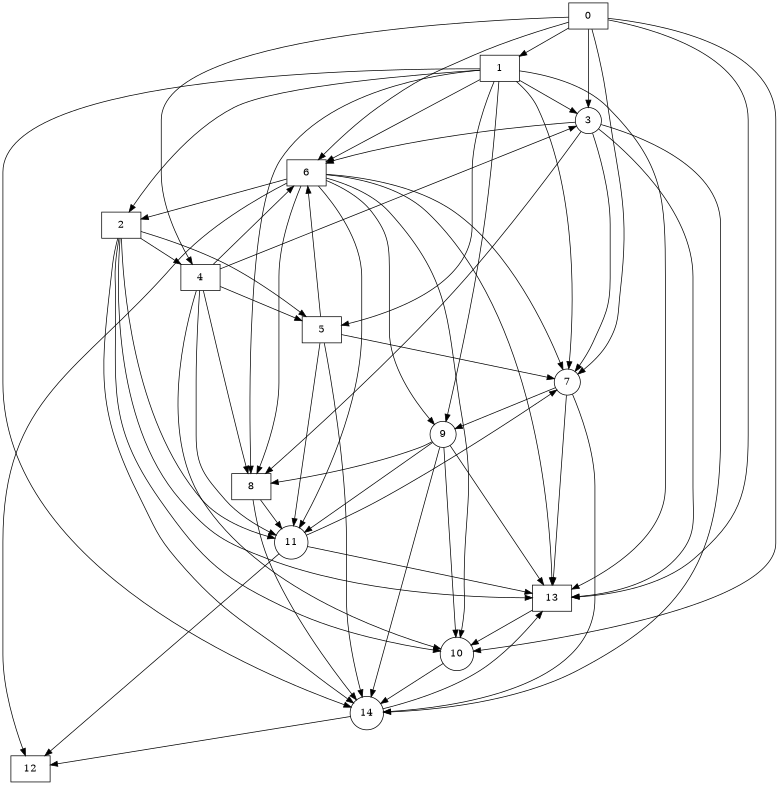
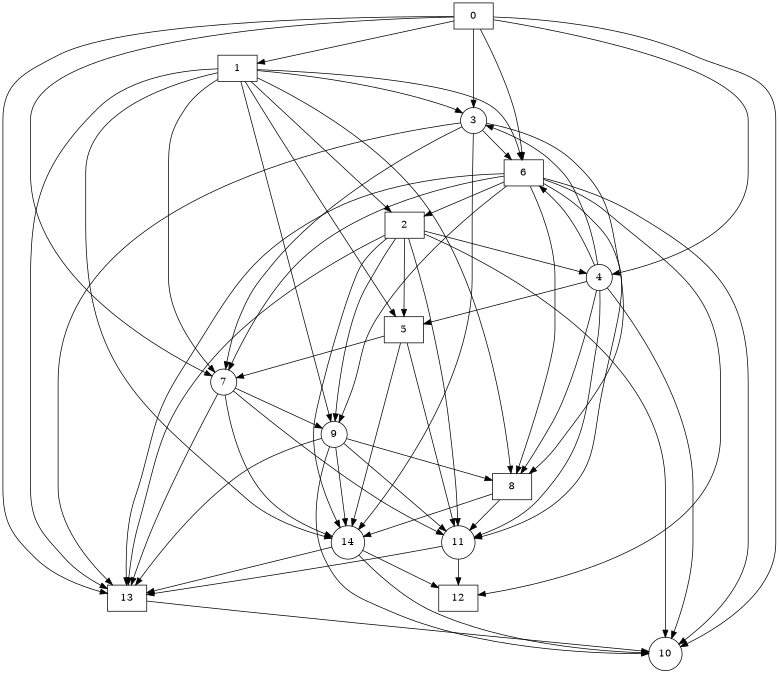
(315, 255) -> none
(200, 277) -> (599, 277)
none -> (352, 321)
(425, 474) -> (331, 467)
(415, 682) -> (490, 631)
